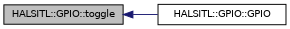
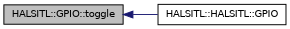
(222, 15) -> (222, 15)
